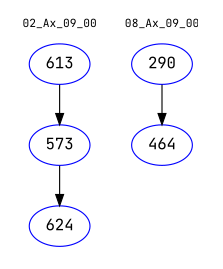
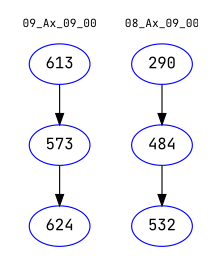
(60, 24) -> (60, 24)
(162, 145) -> (162, 145)
none -> (162, 226)
